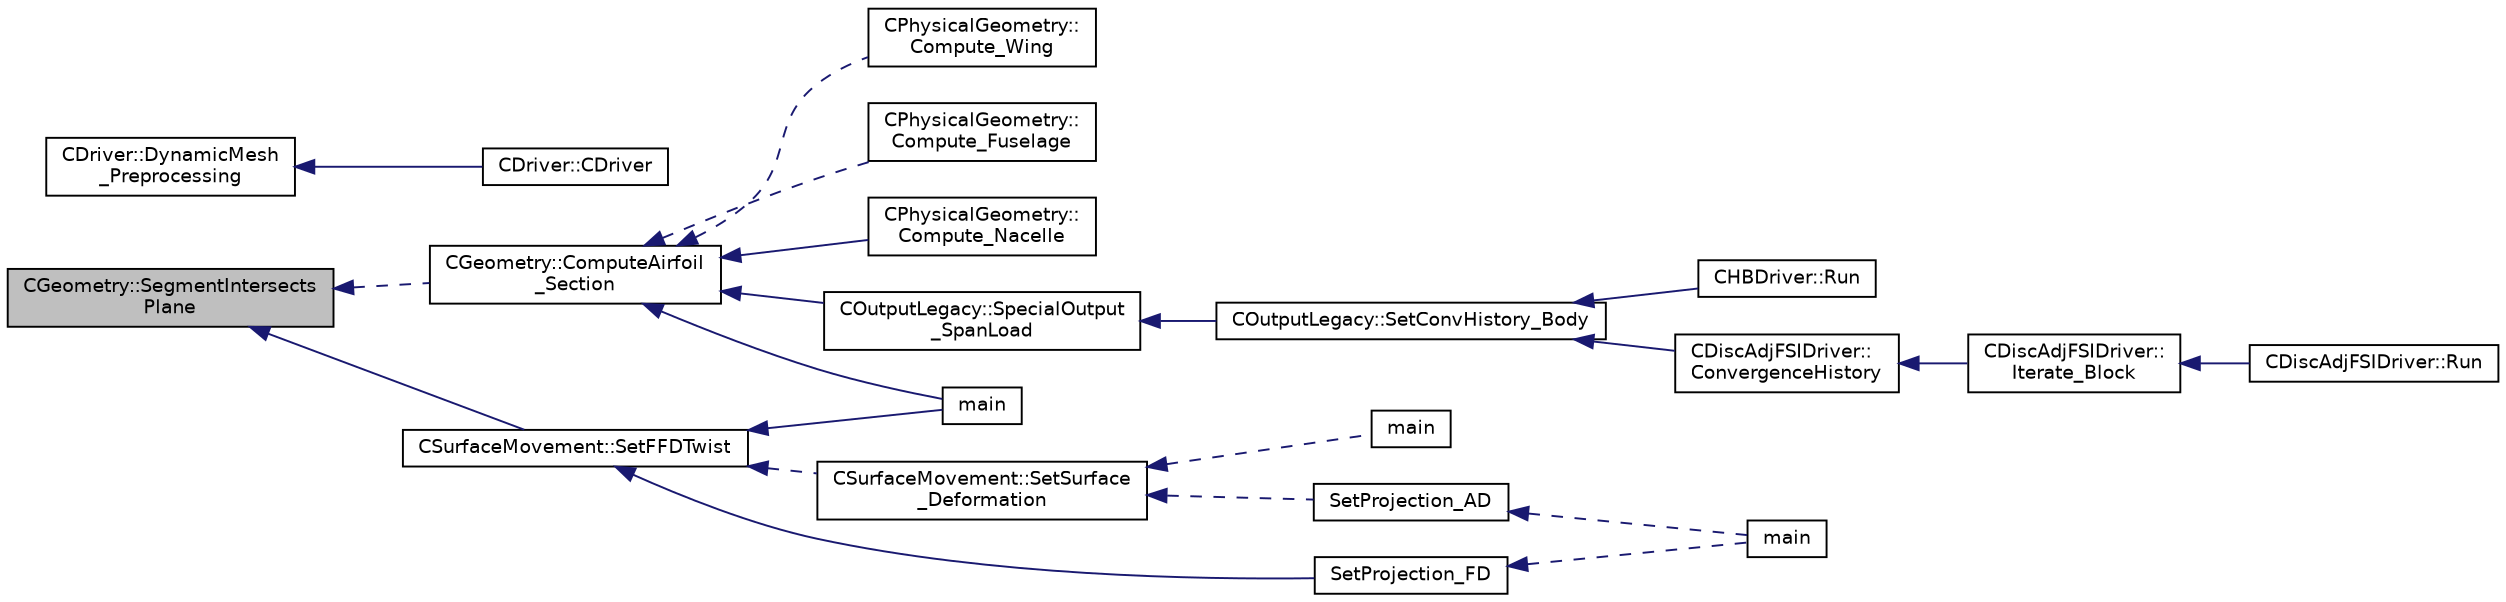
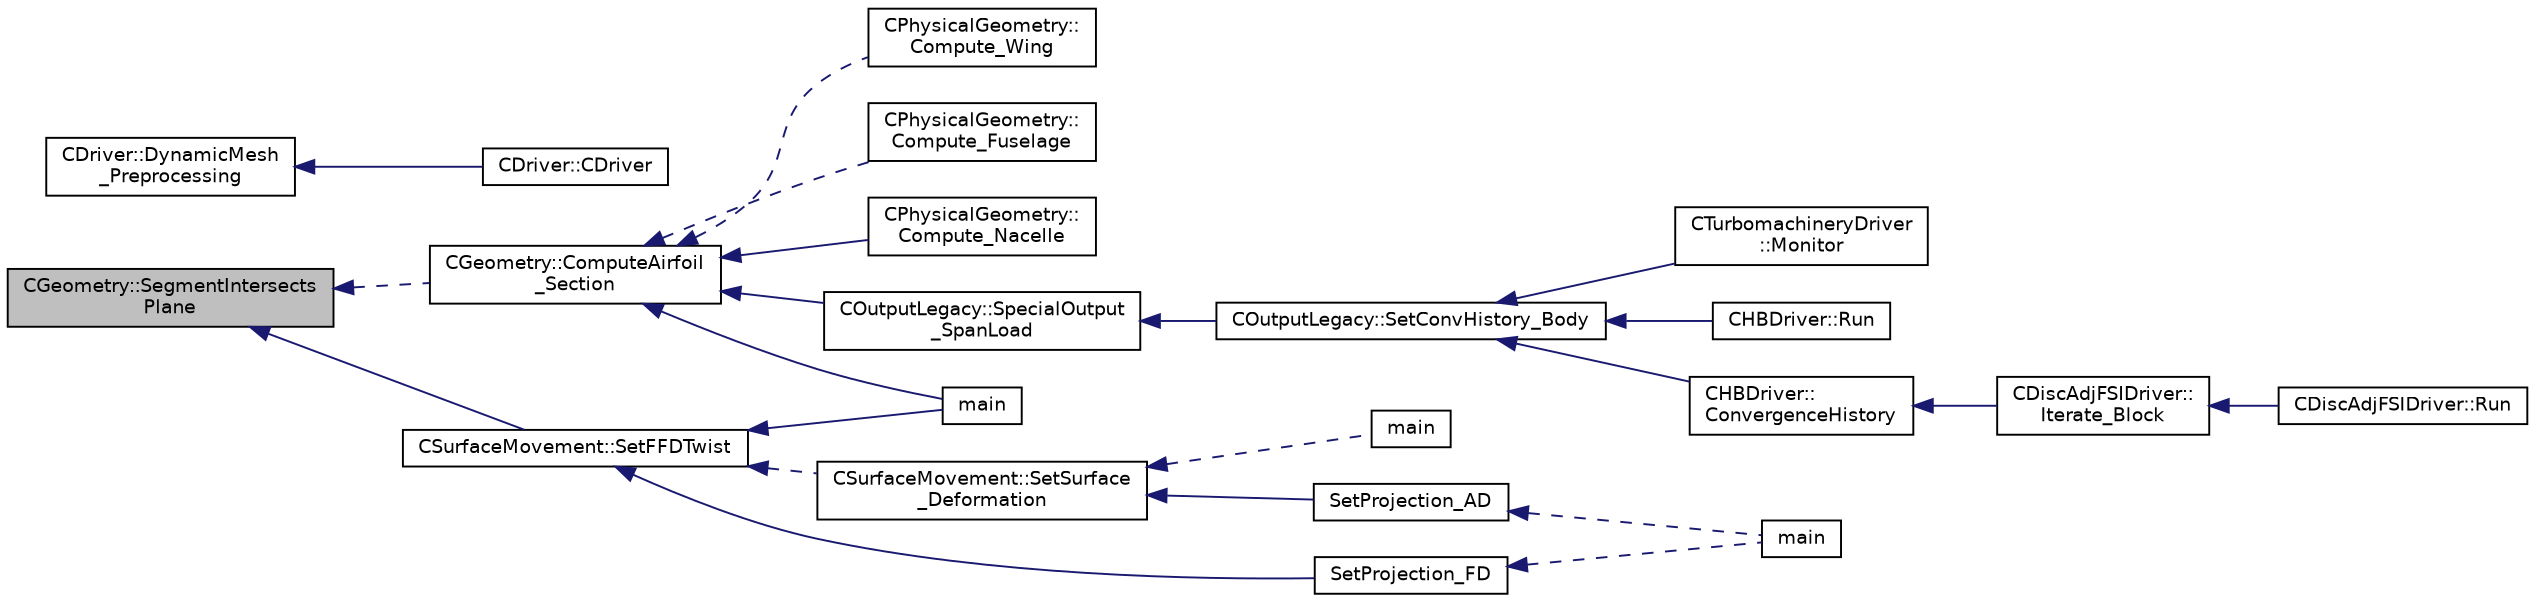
none -> (1802, 236)
(1787, 363) -> (1802, 406)
(1240, 498) -> (1240, 498)
